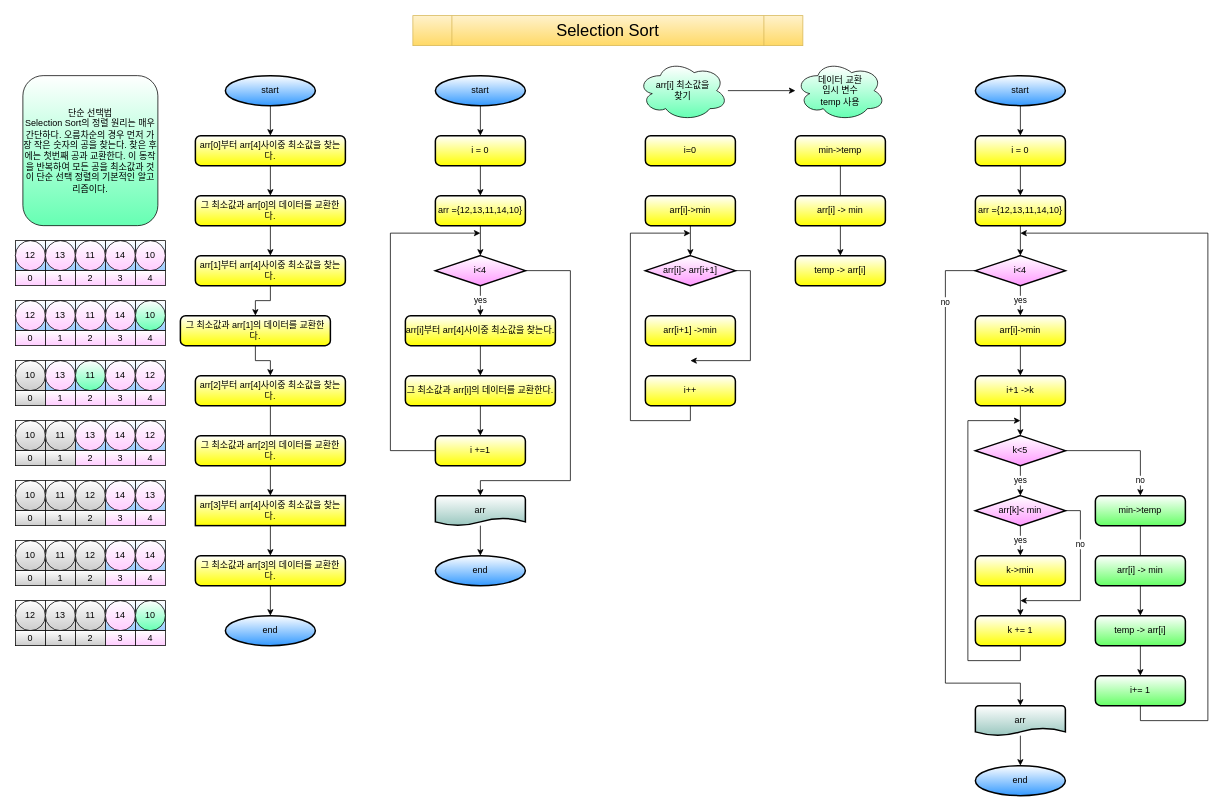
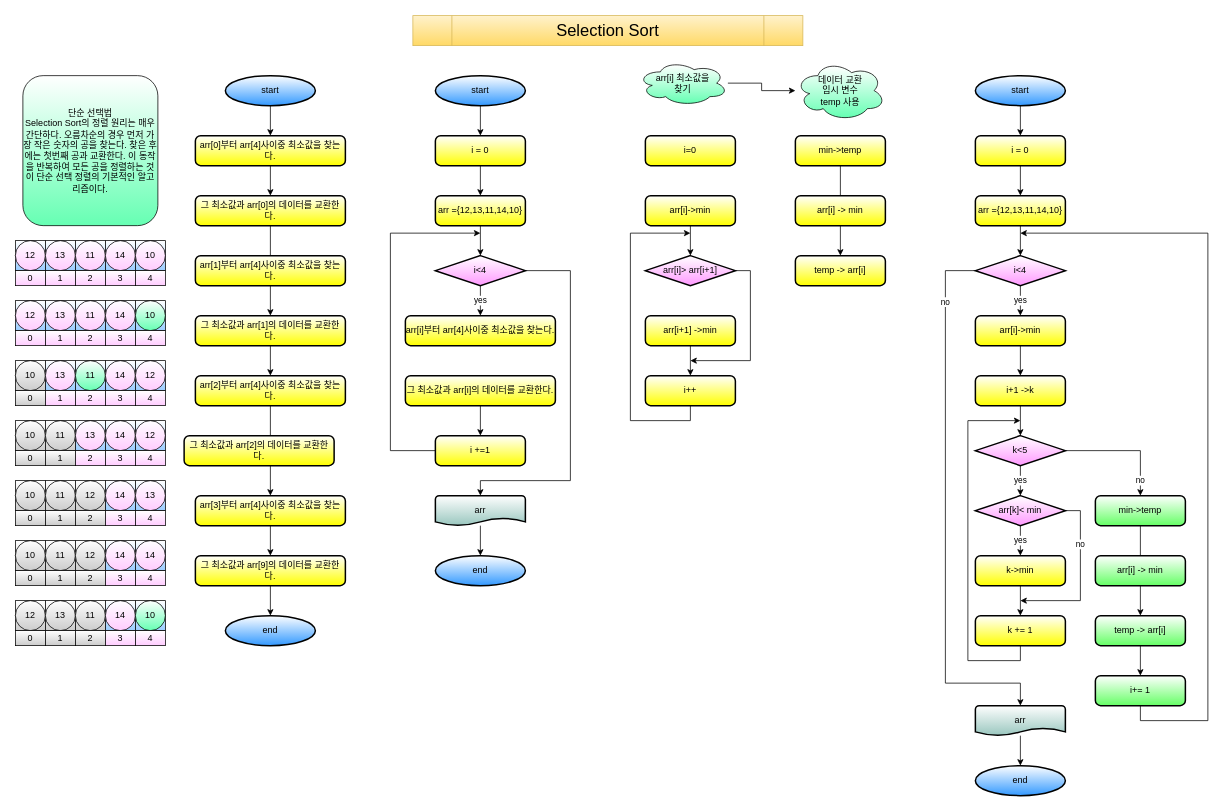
(683, 90) -> (683, 83)
(90, 150) -> (90, 150)
(270, 249) -> (270, 251)
(255, 330) -> (270, 330)
(480, 357) -> none
none -> (690, 357)
(270, 450) -> (259, 450)
(270, 510) -> (270, 510)
(270, 570) -> (270, 570)
